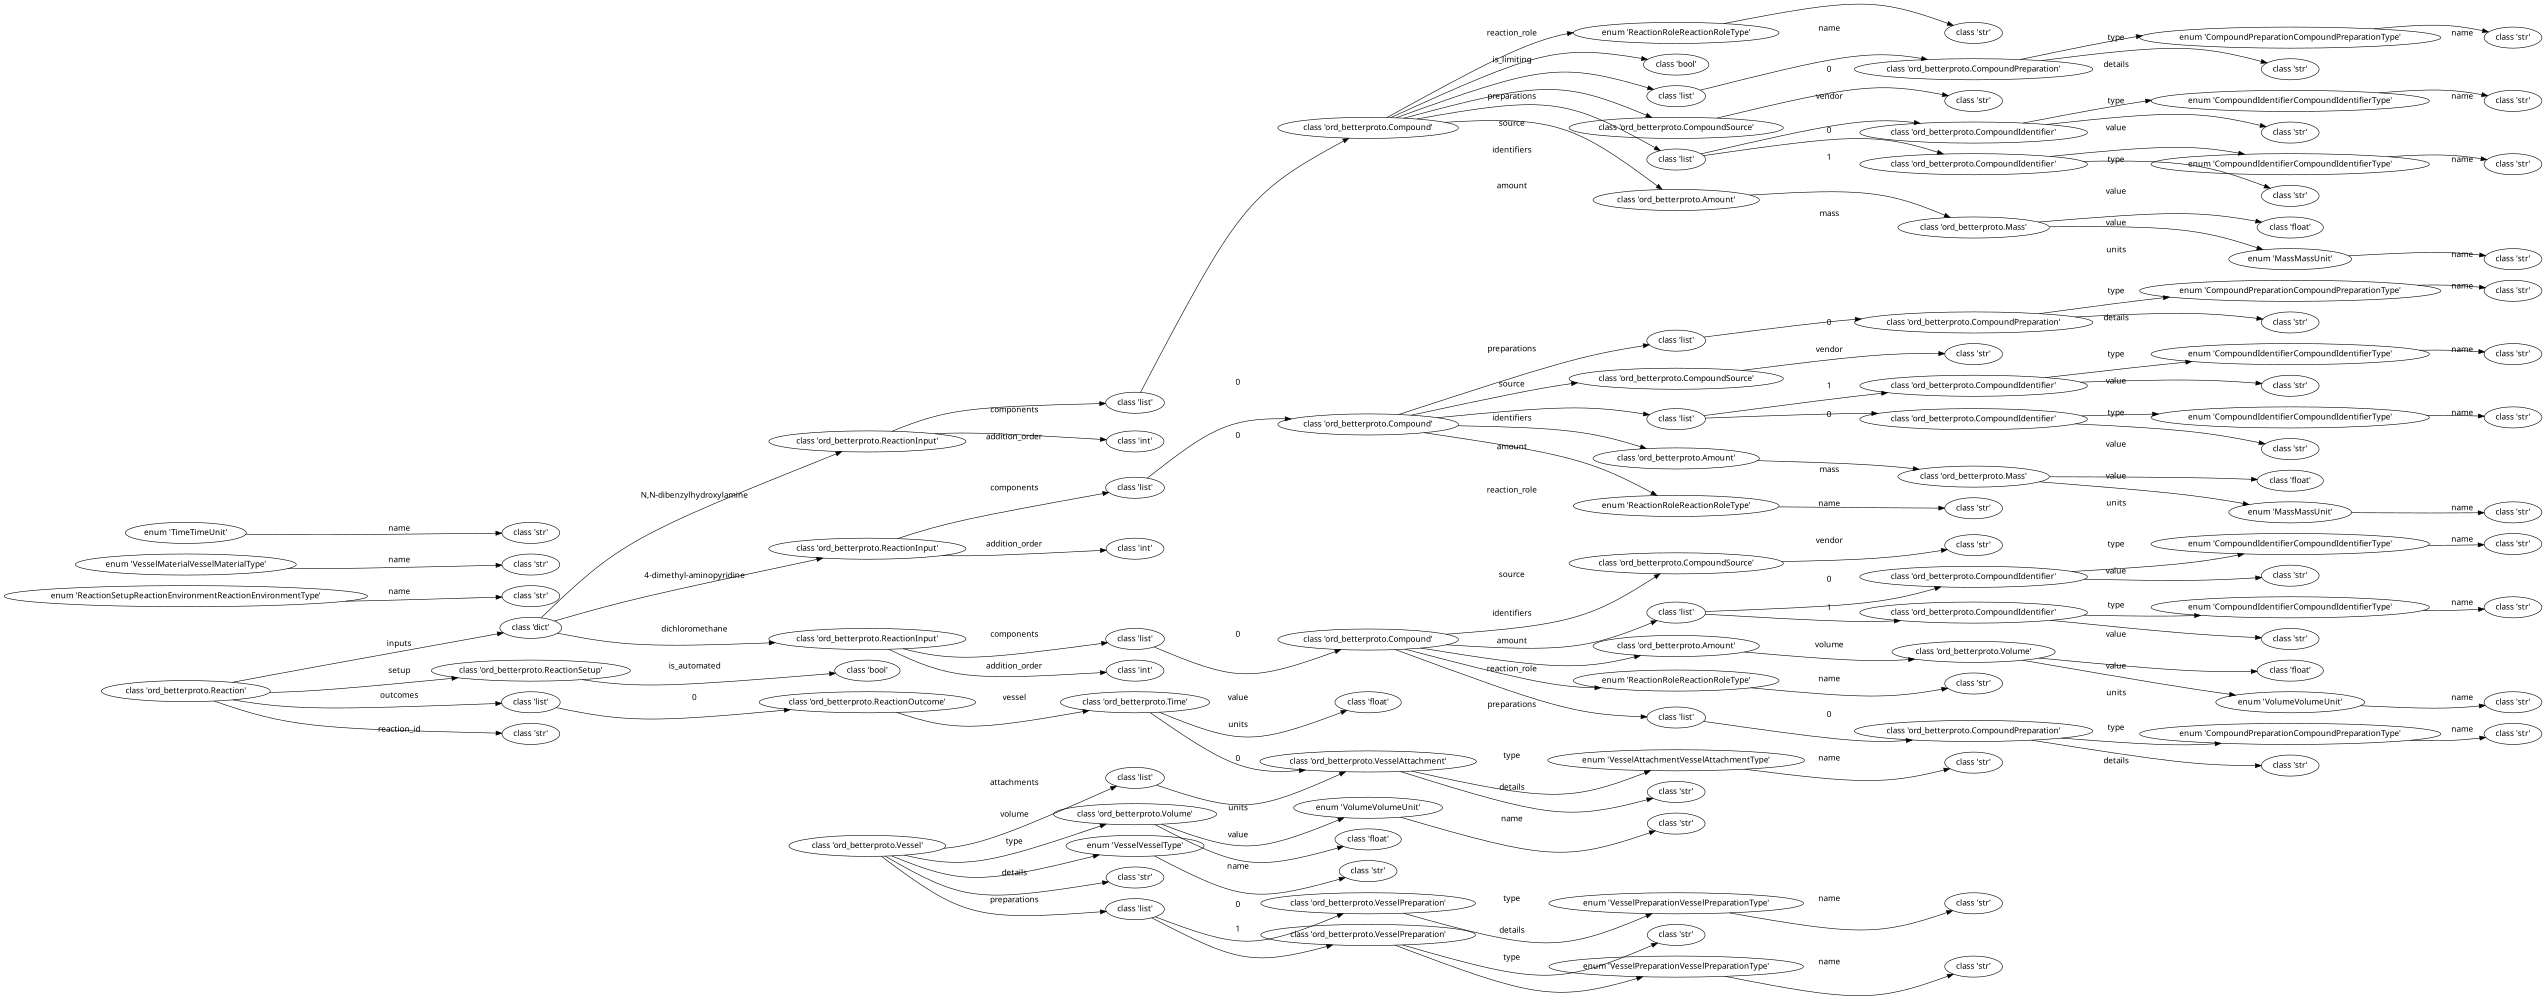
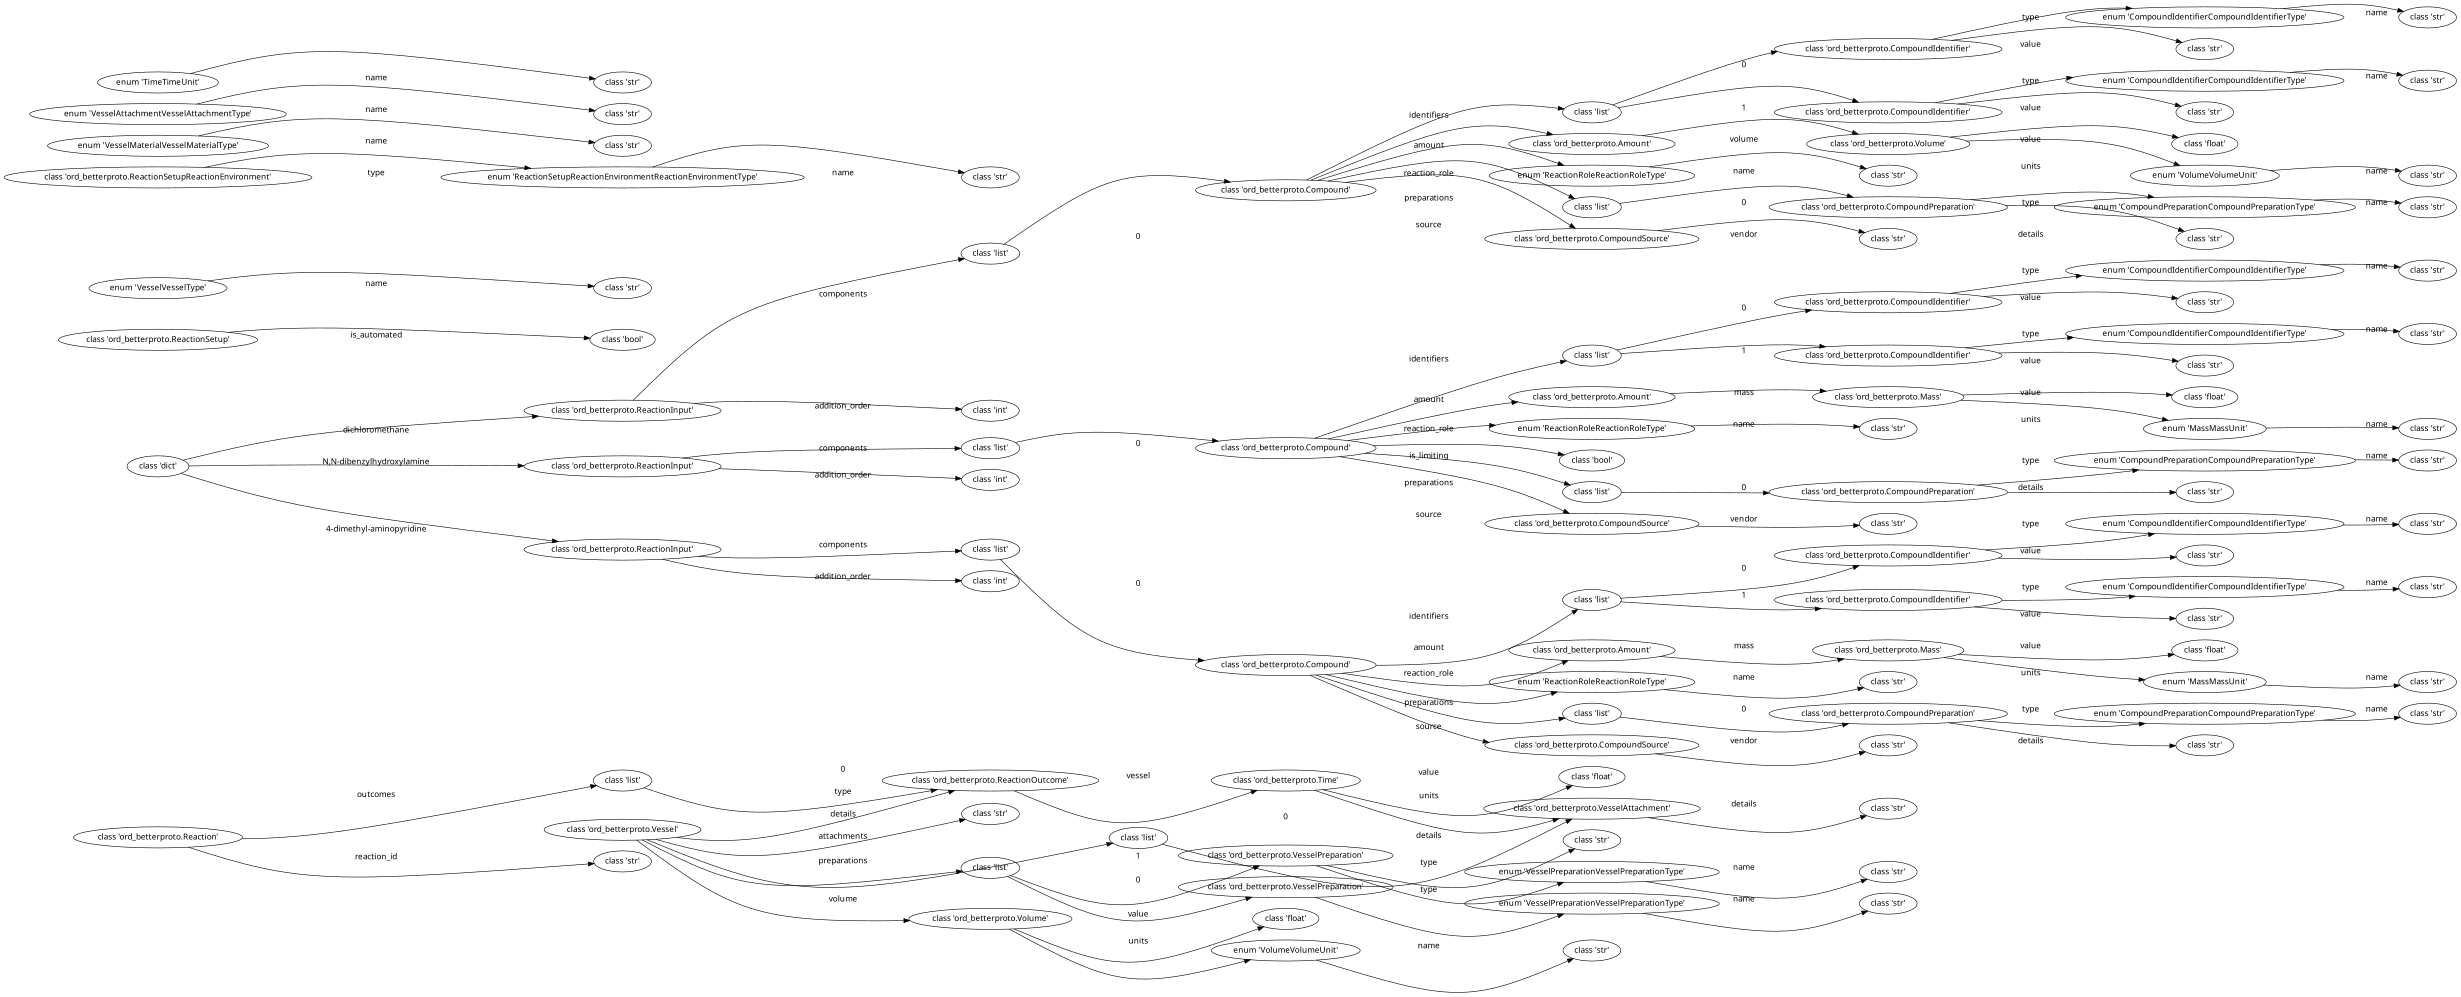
none -> (158, 177)
(365, 658) -> none
(361, 687) -> none
(1529, 793) -> none
(992, 877) -> (814, 828)
